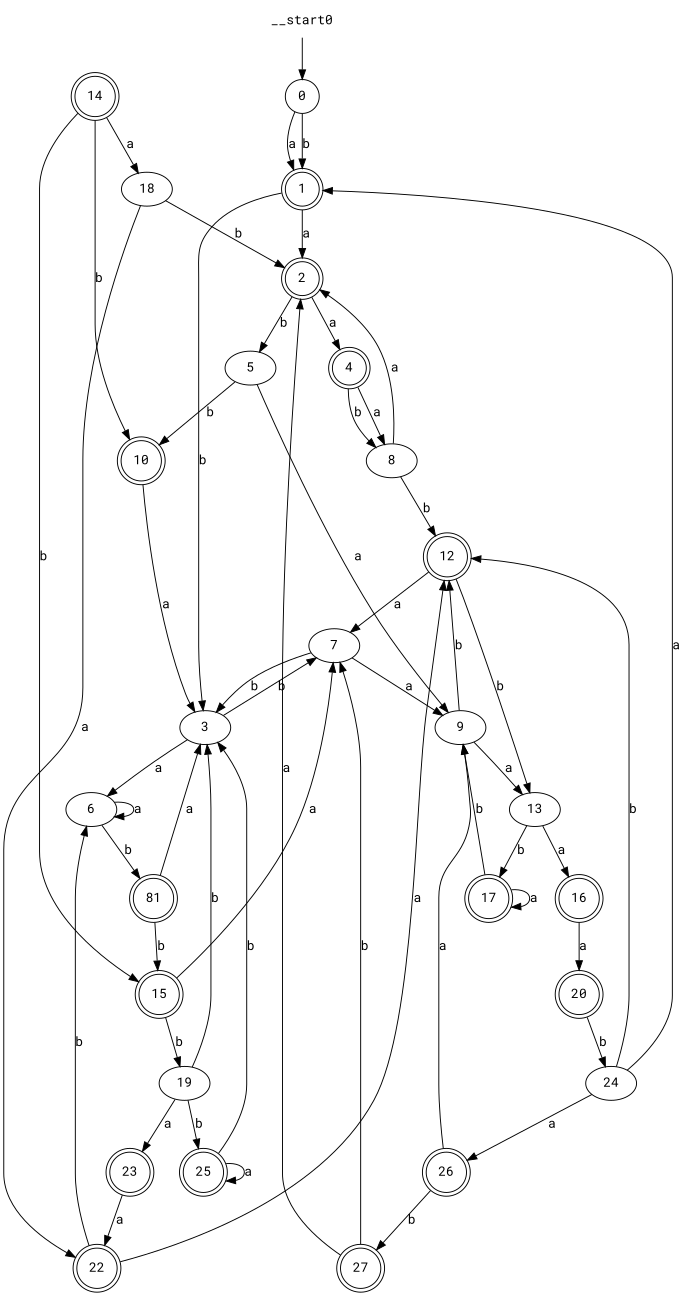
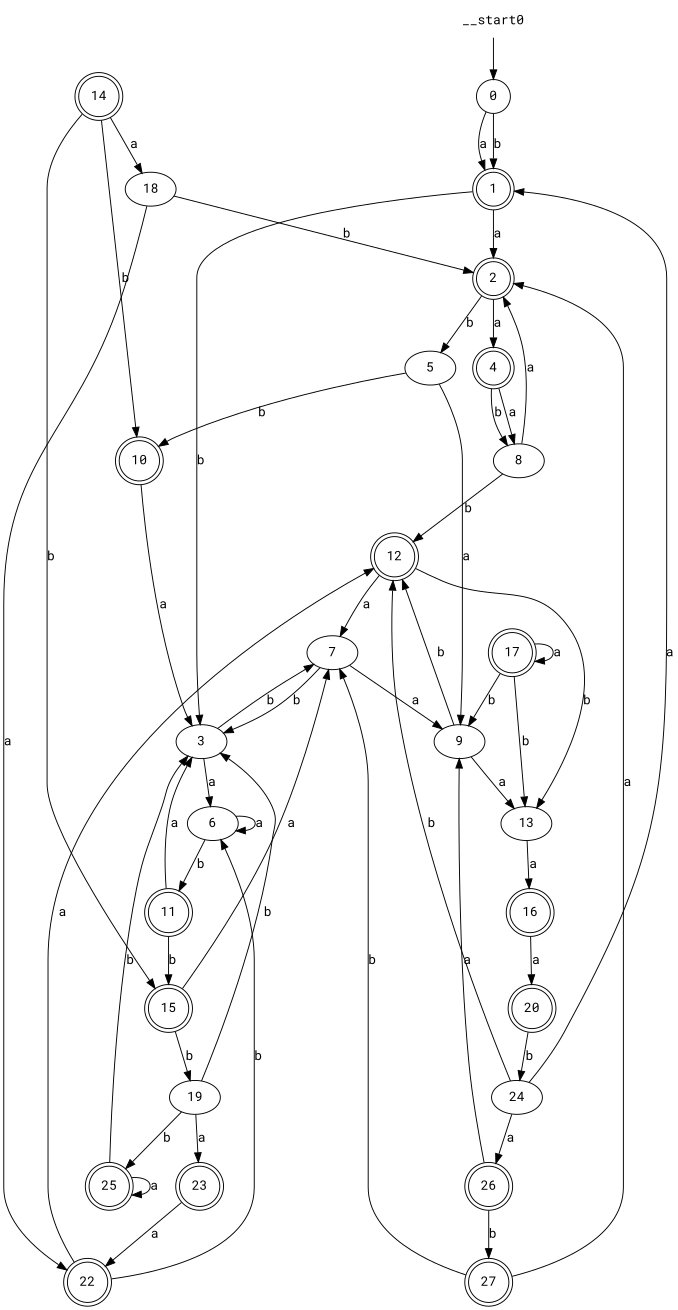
(515, 847) -> (519, 737)
(153, 899) -> (169, 913)
